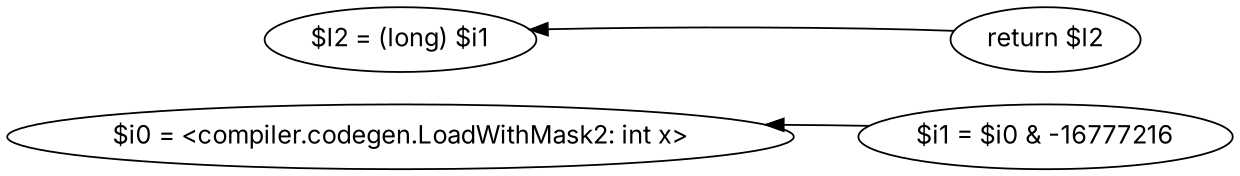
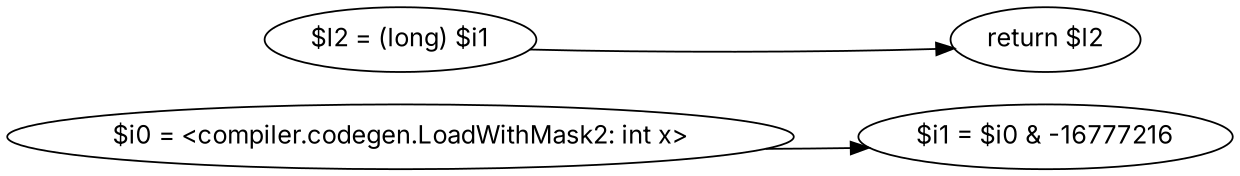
(751, 28) -> (733, 52)
(826, 125) -> (808, 149)
